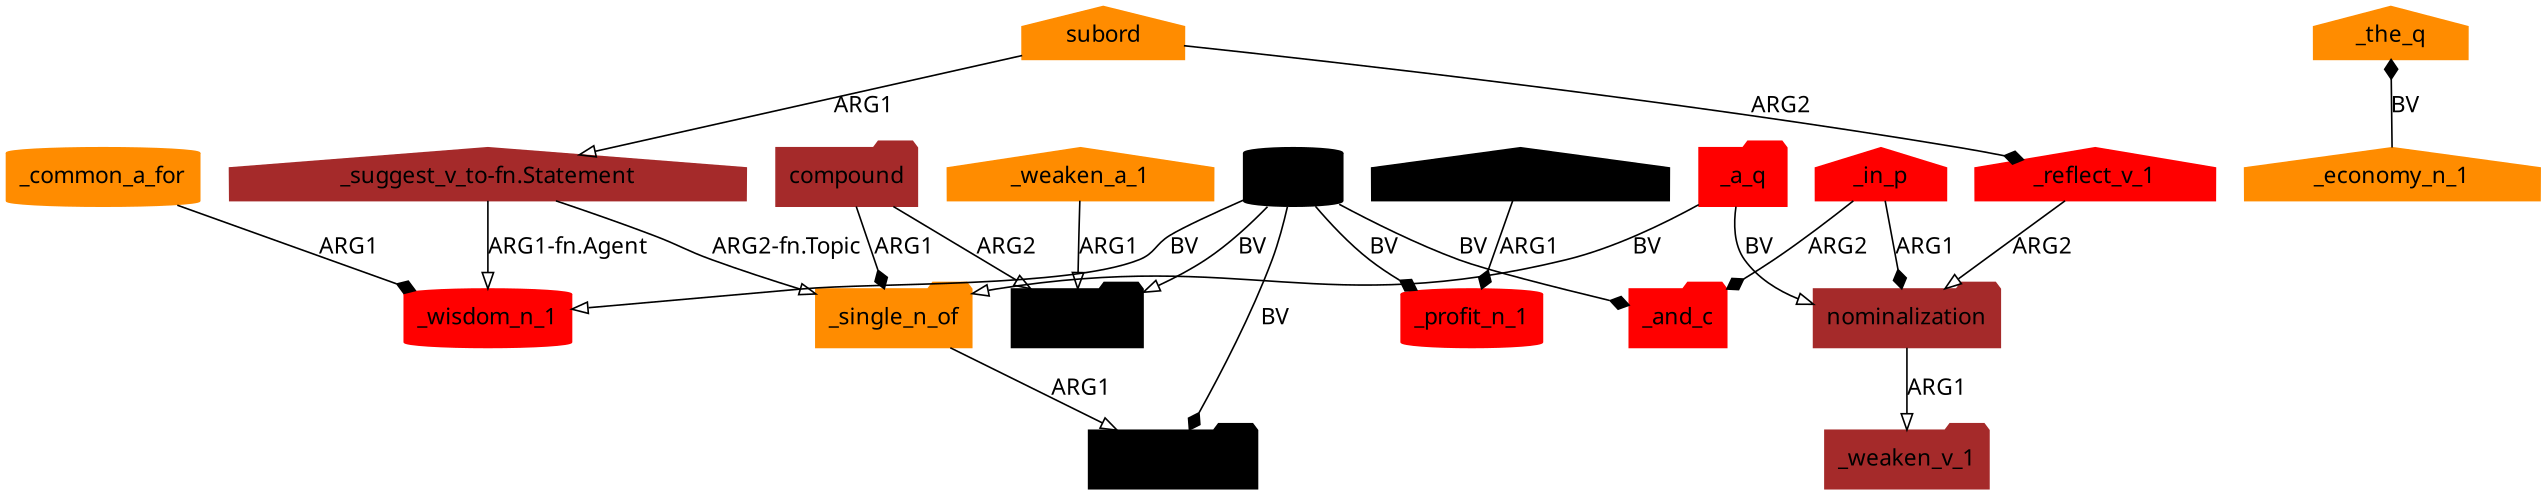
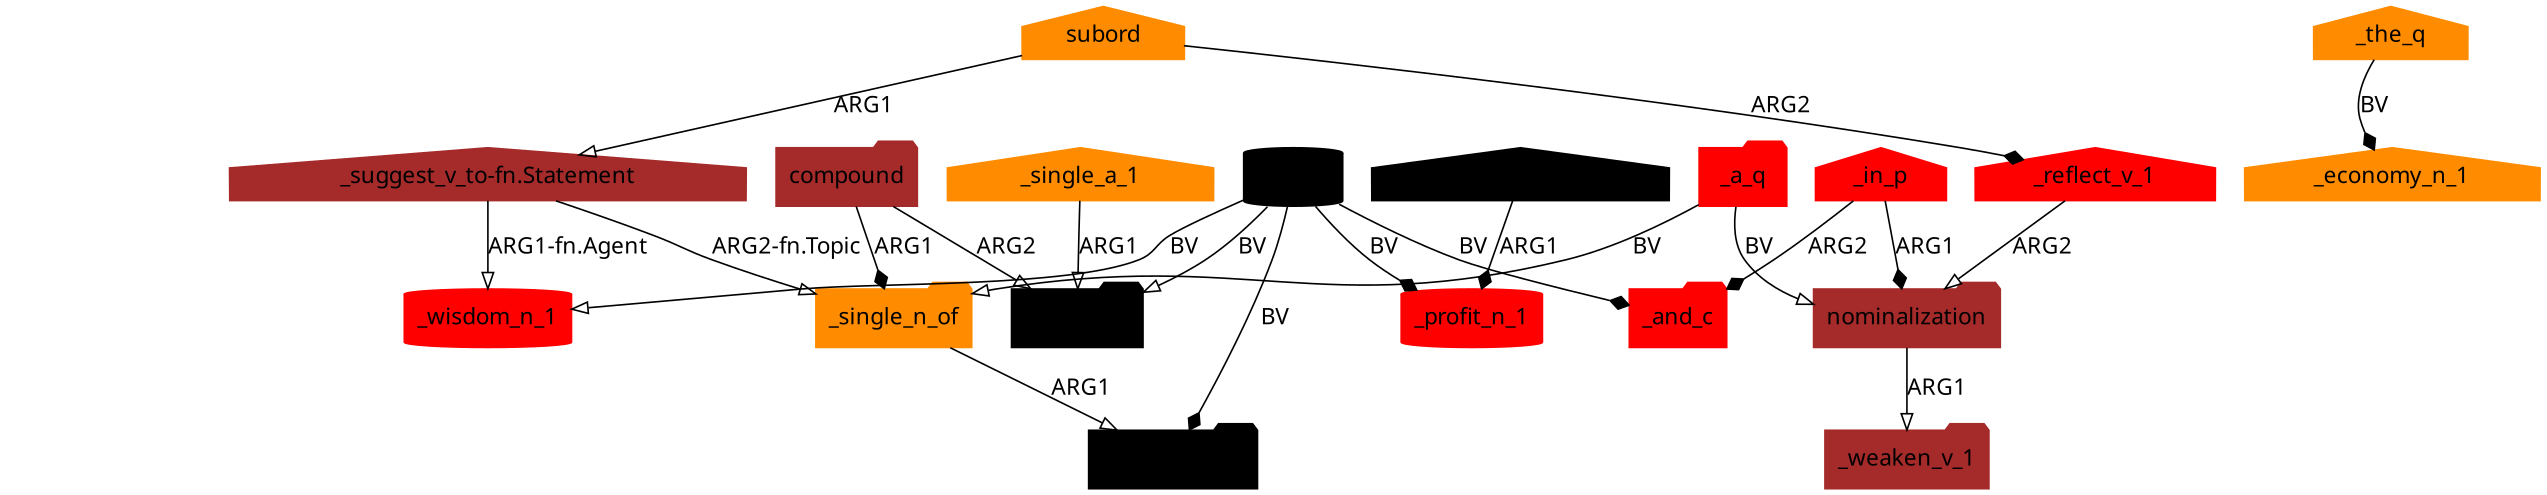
(2392, 113) -> (2360, 95)
(103, 177) -> none
(1081, 177) -> (1081, 177)
